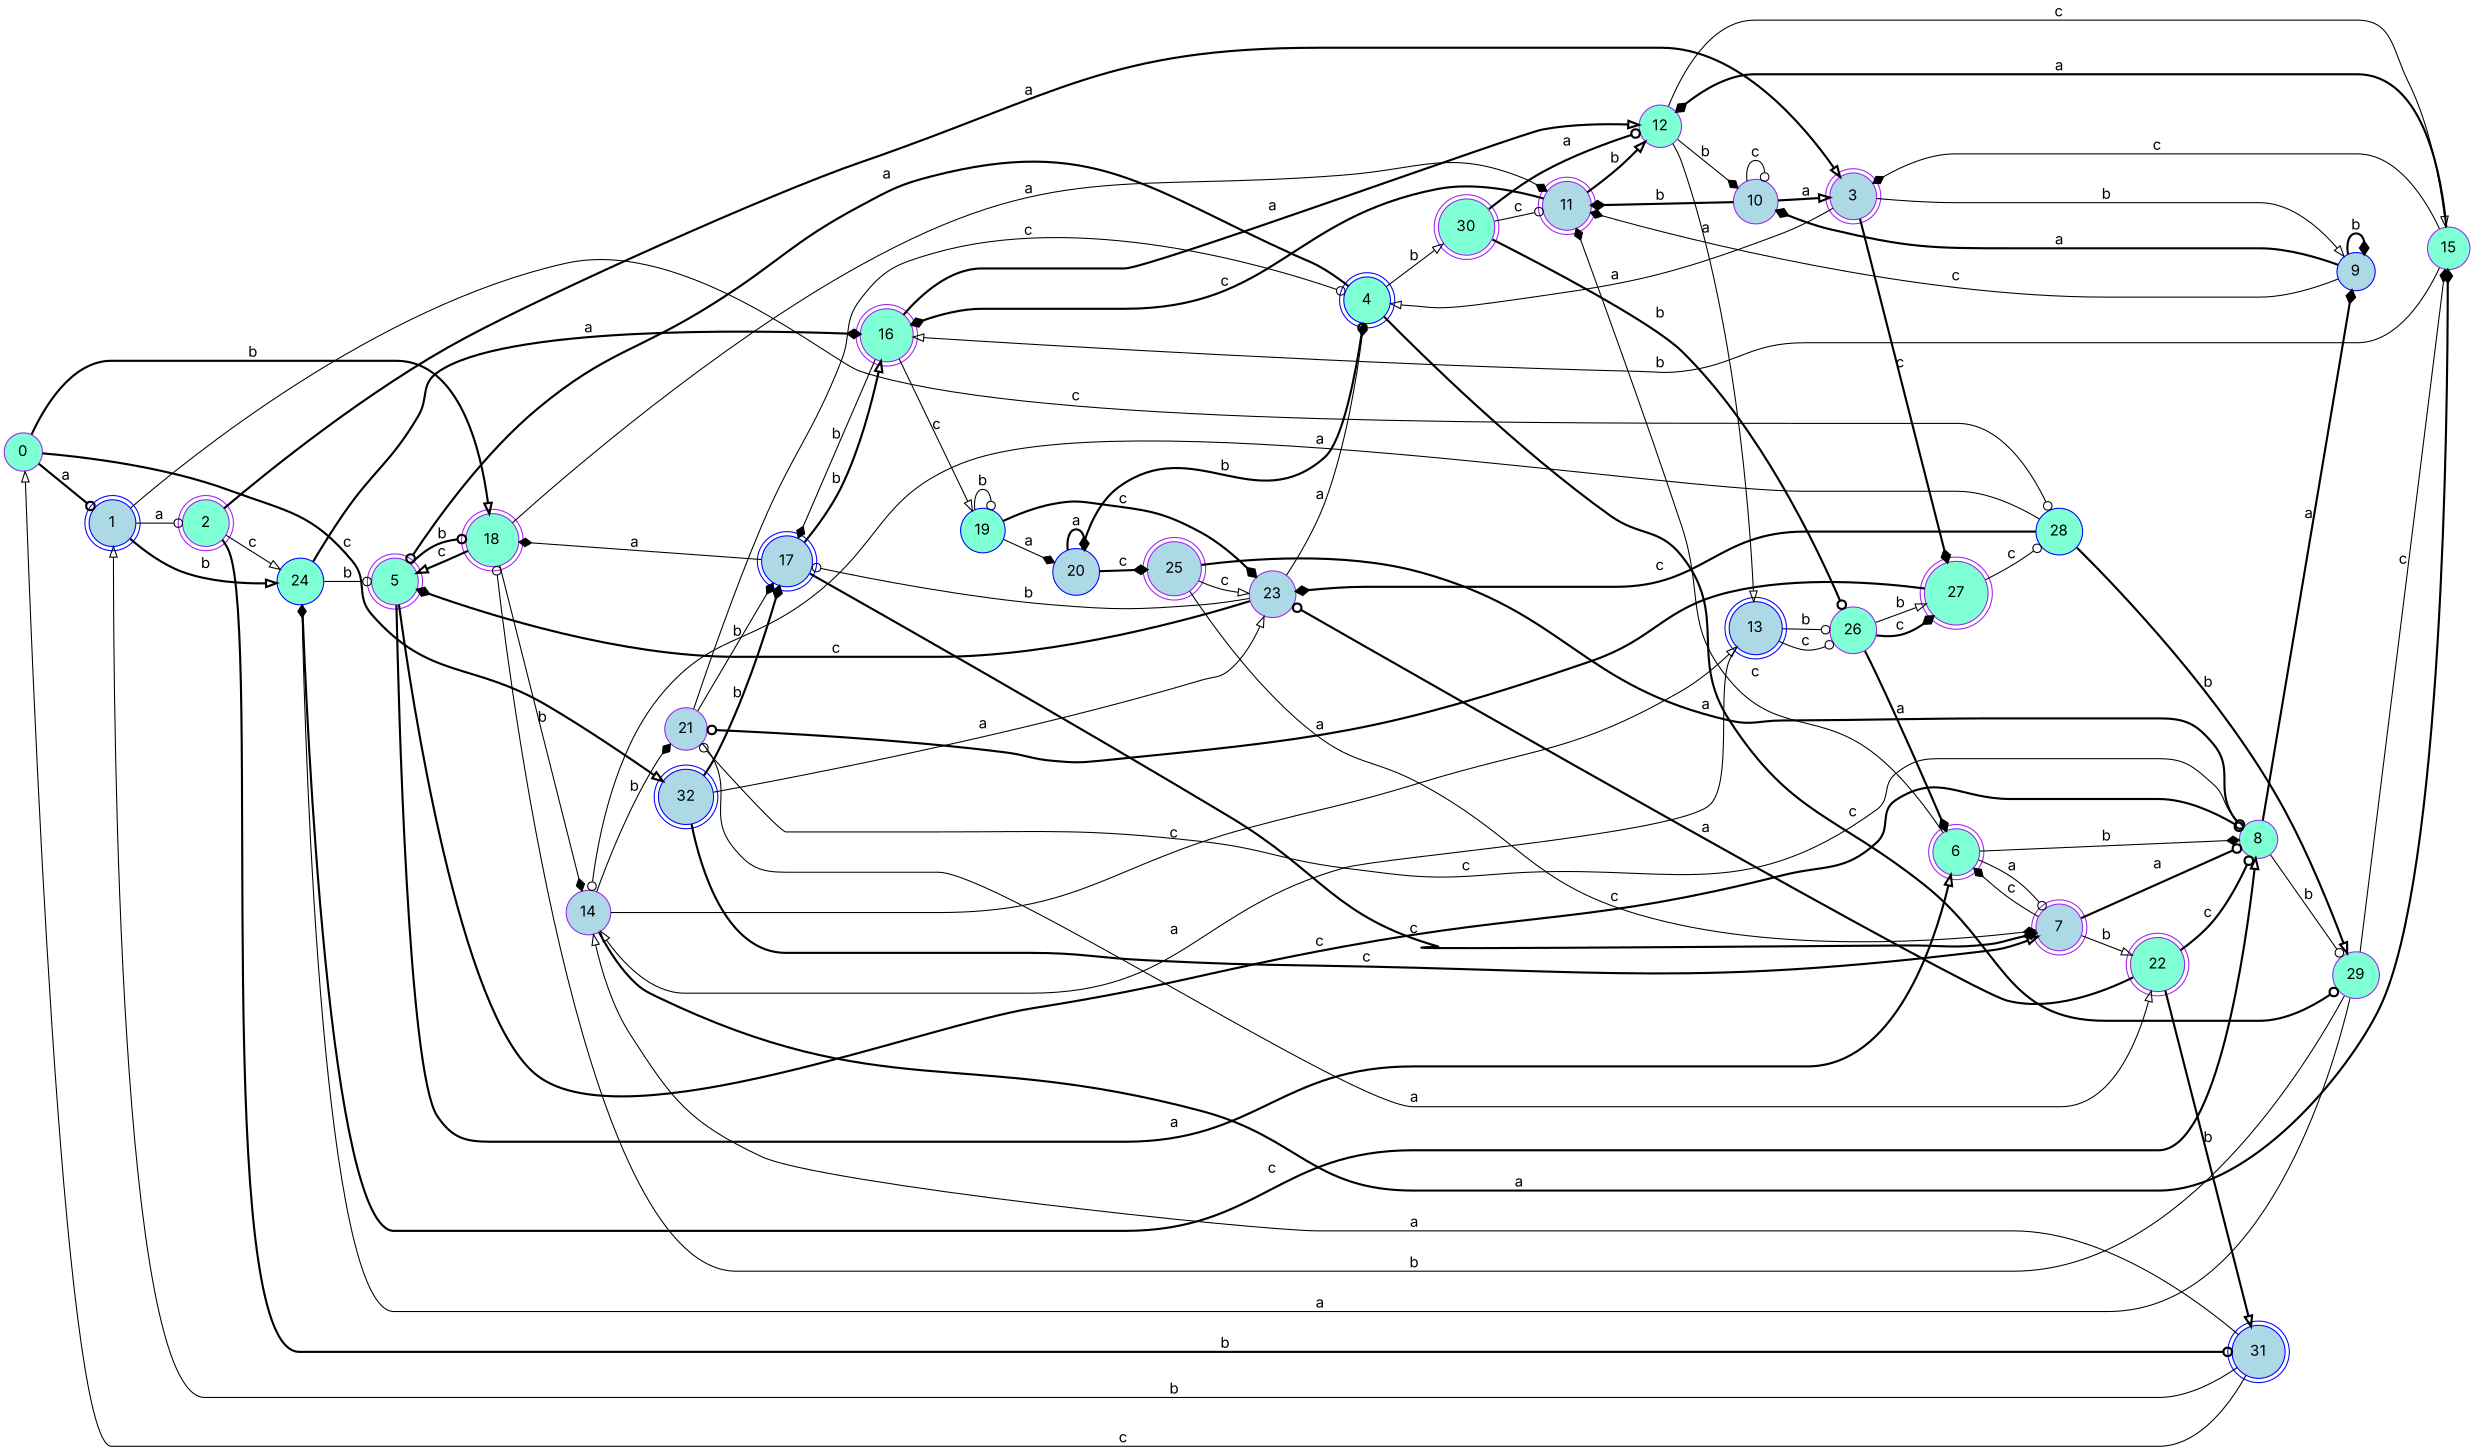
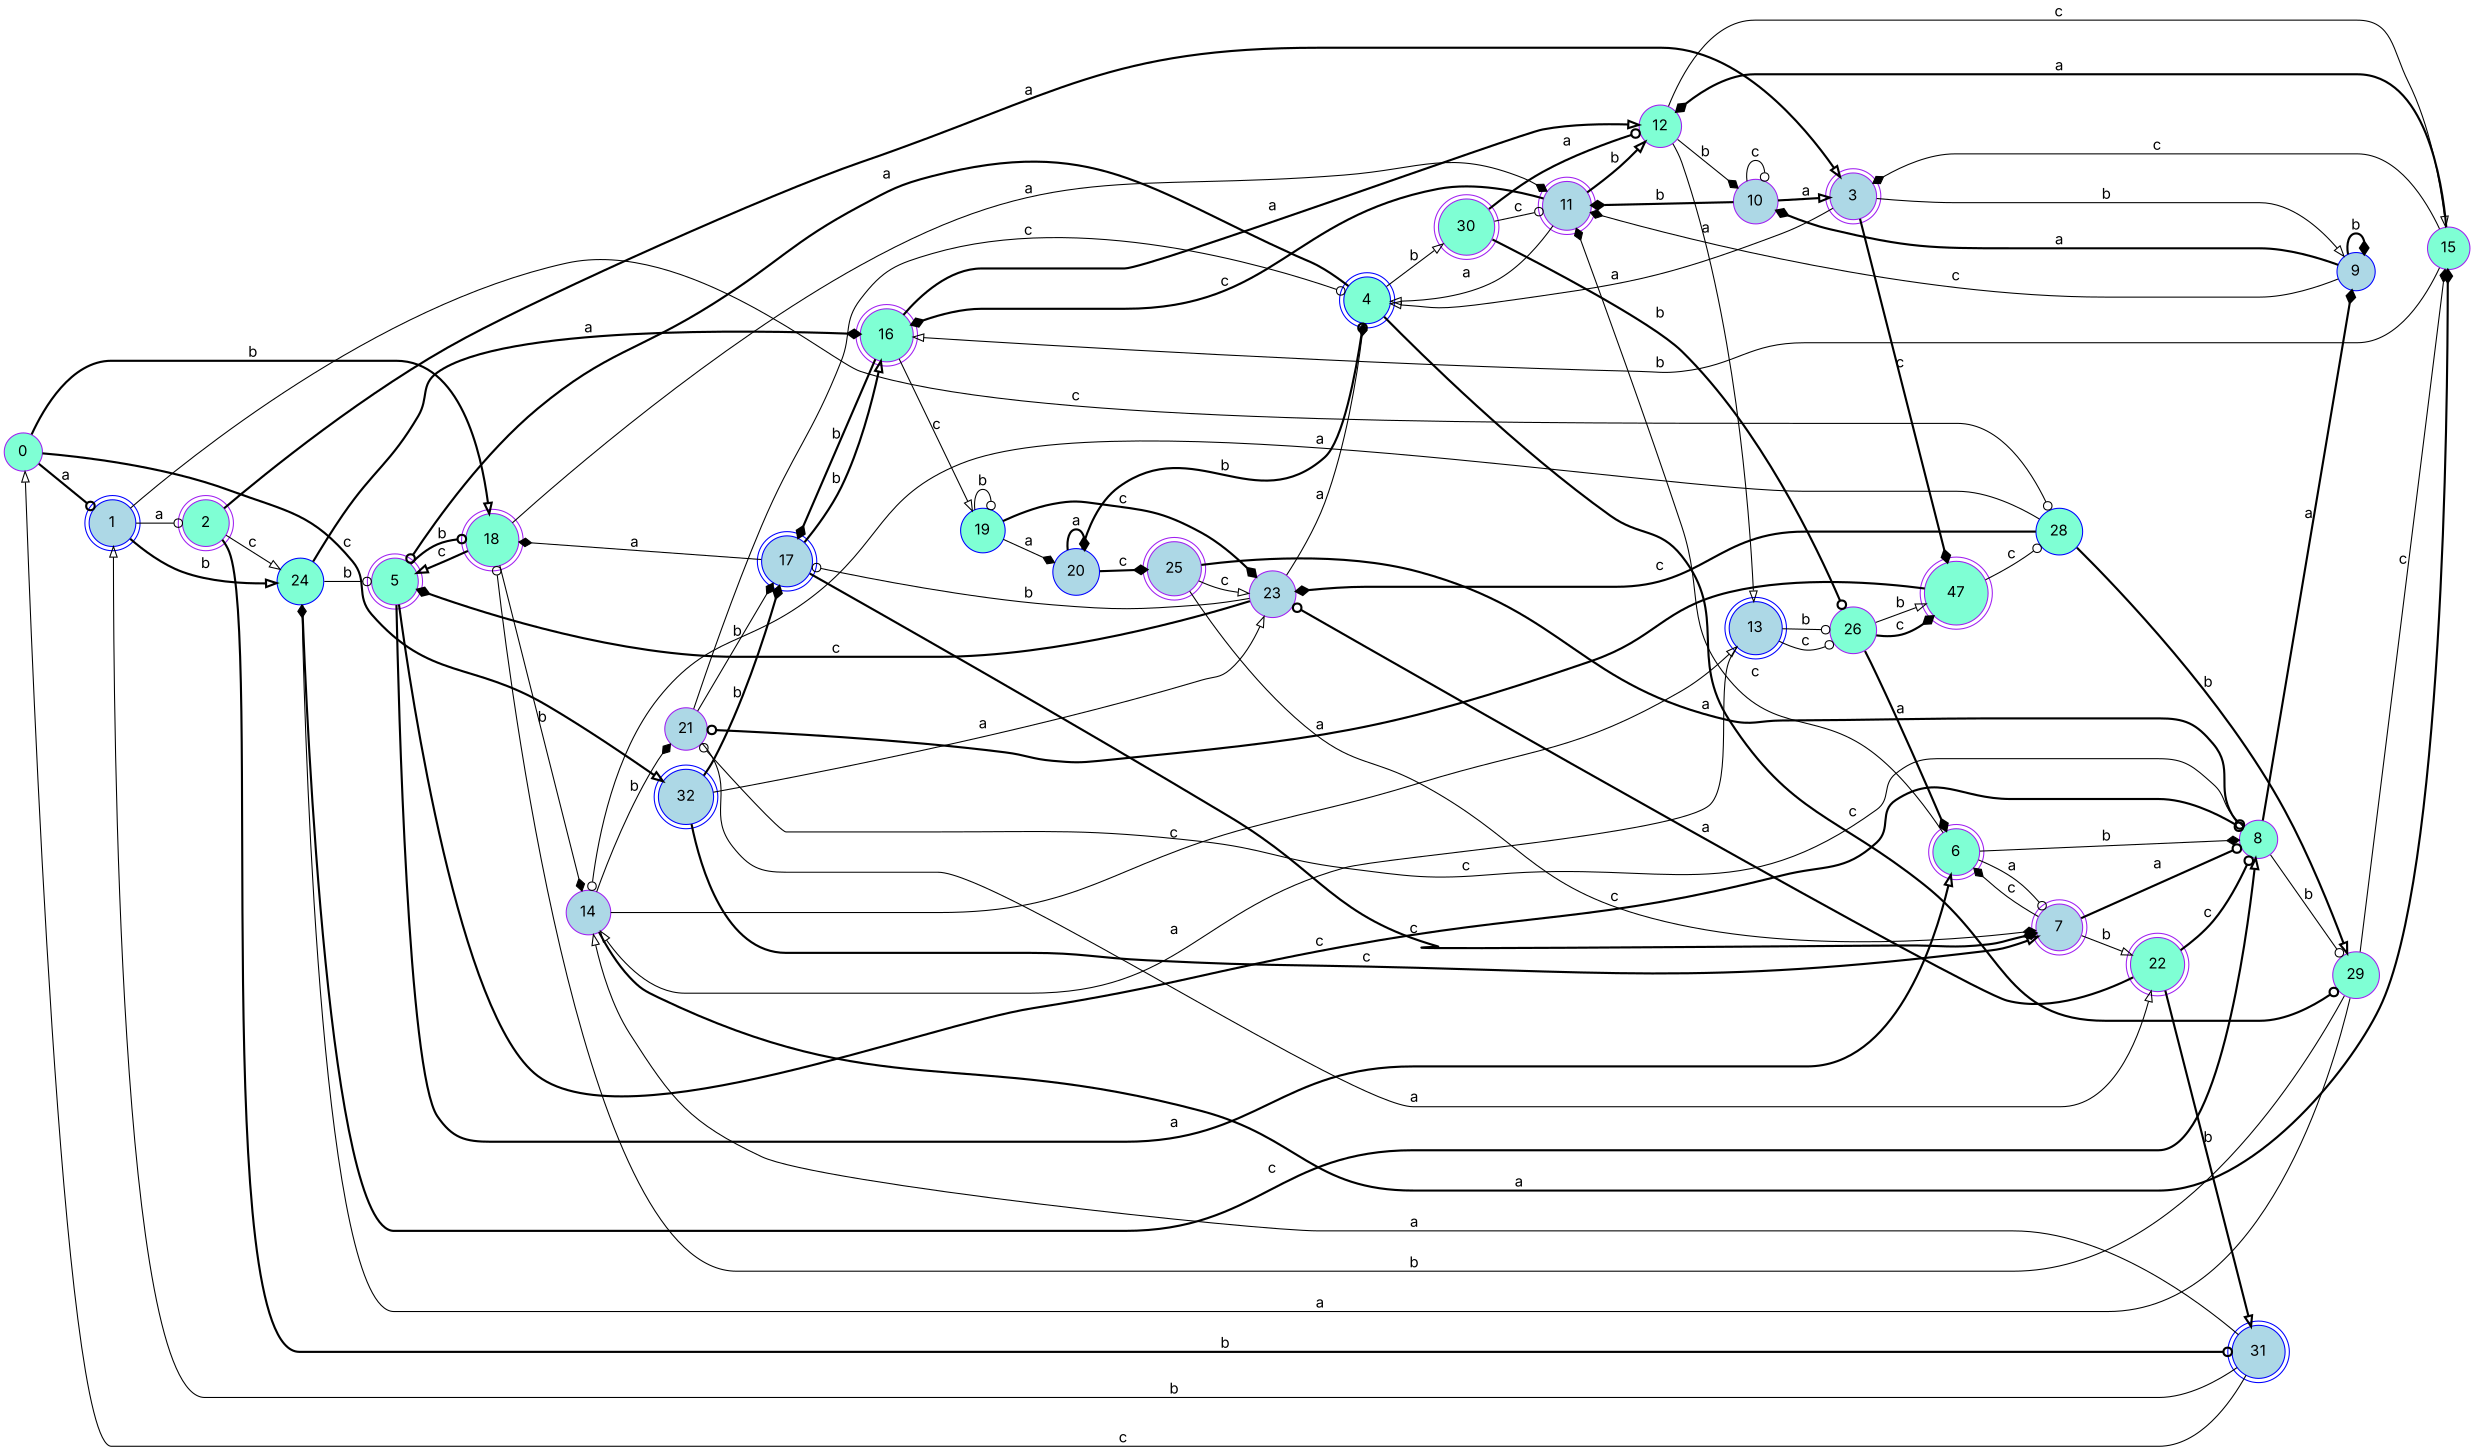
none -> (1488, 284)
(839, 443) -> (839, 443)
(1956, 593) -> (1956, 593)
